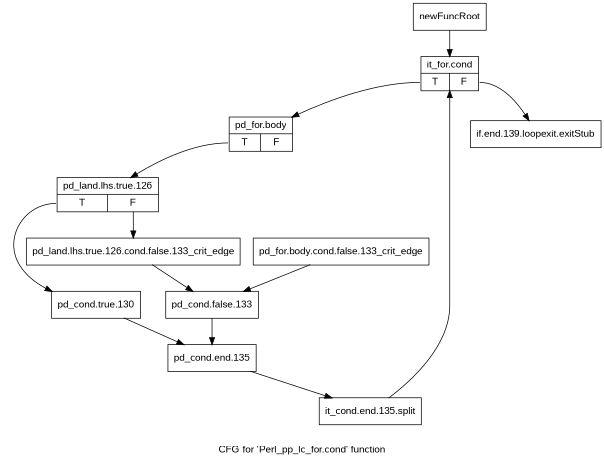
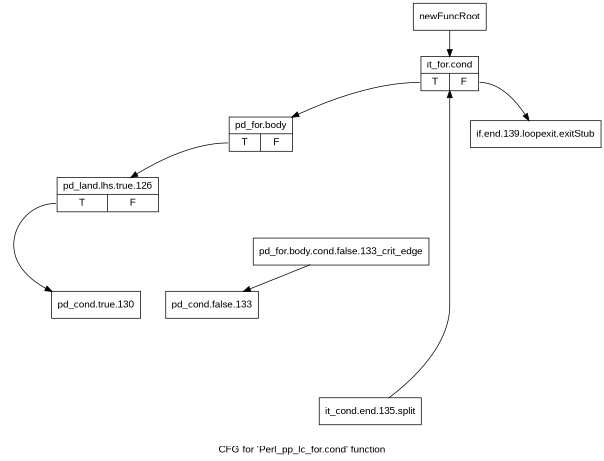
(133, 252) -> none
(212, 358) -> none
